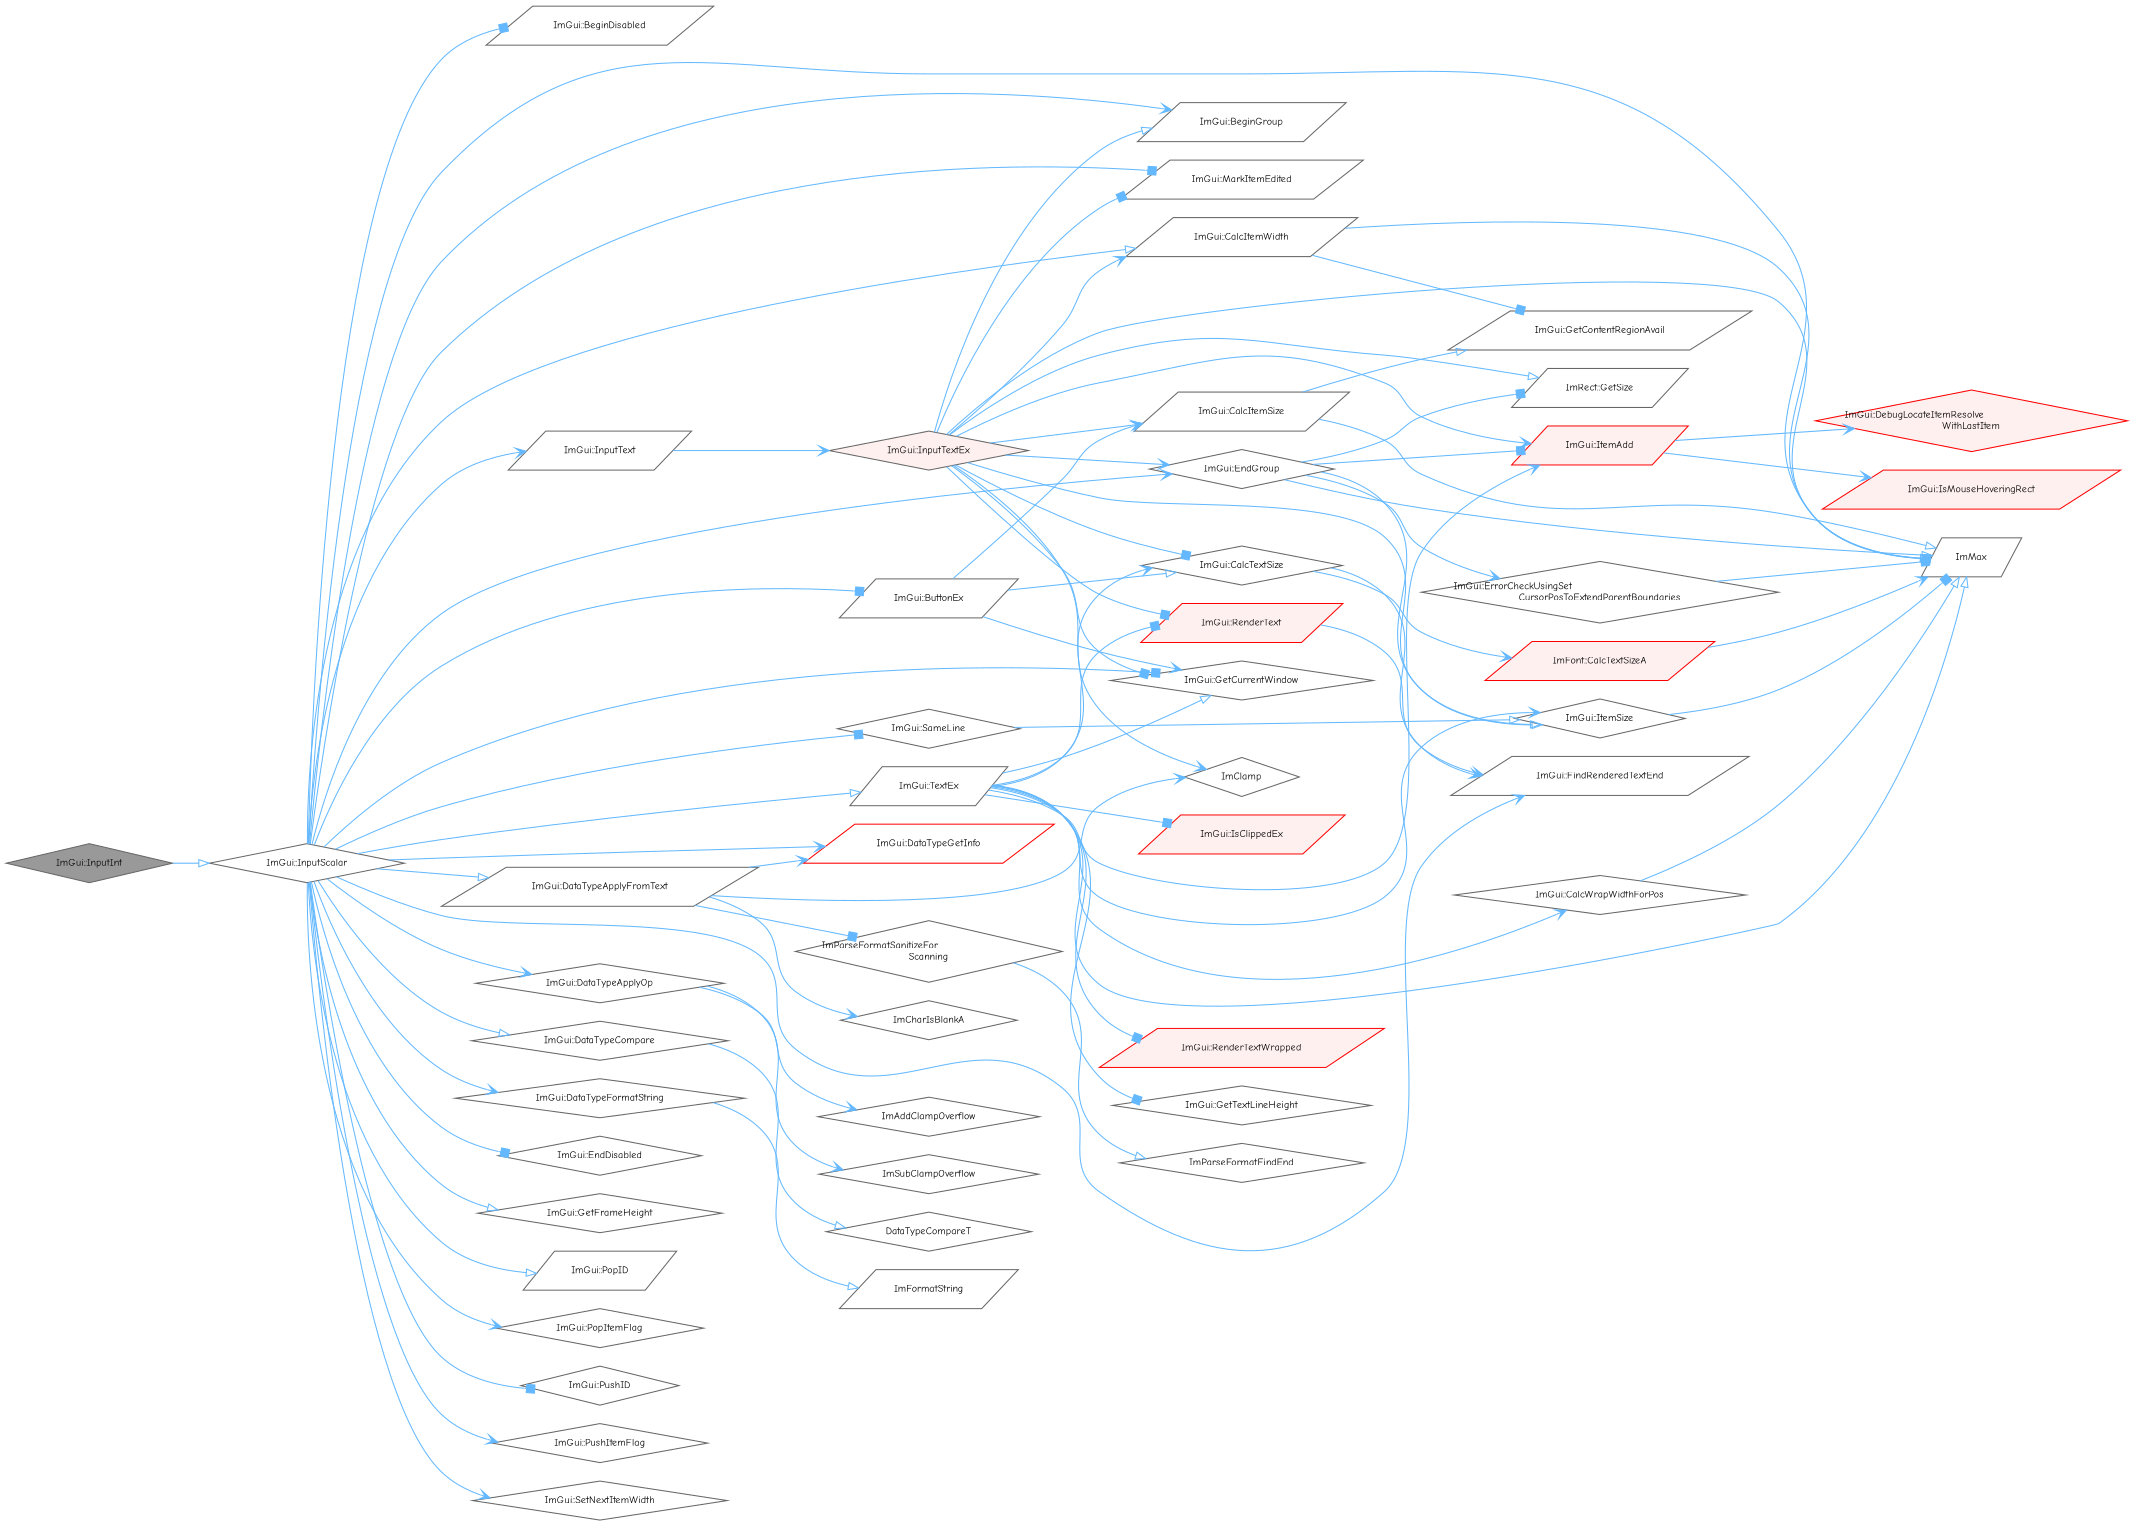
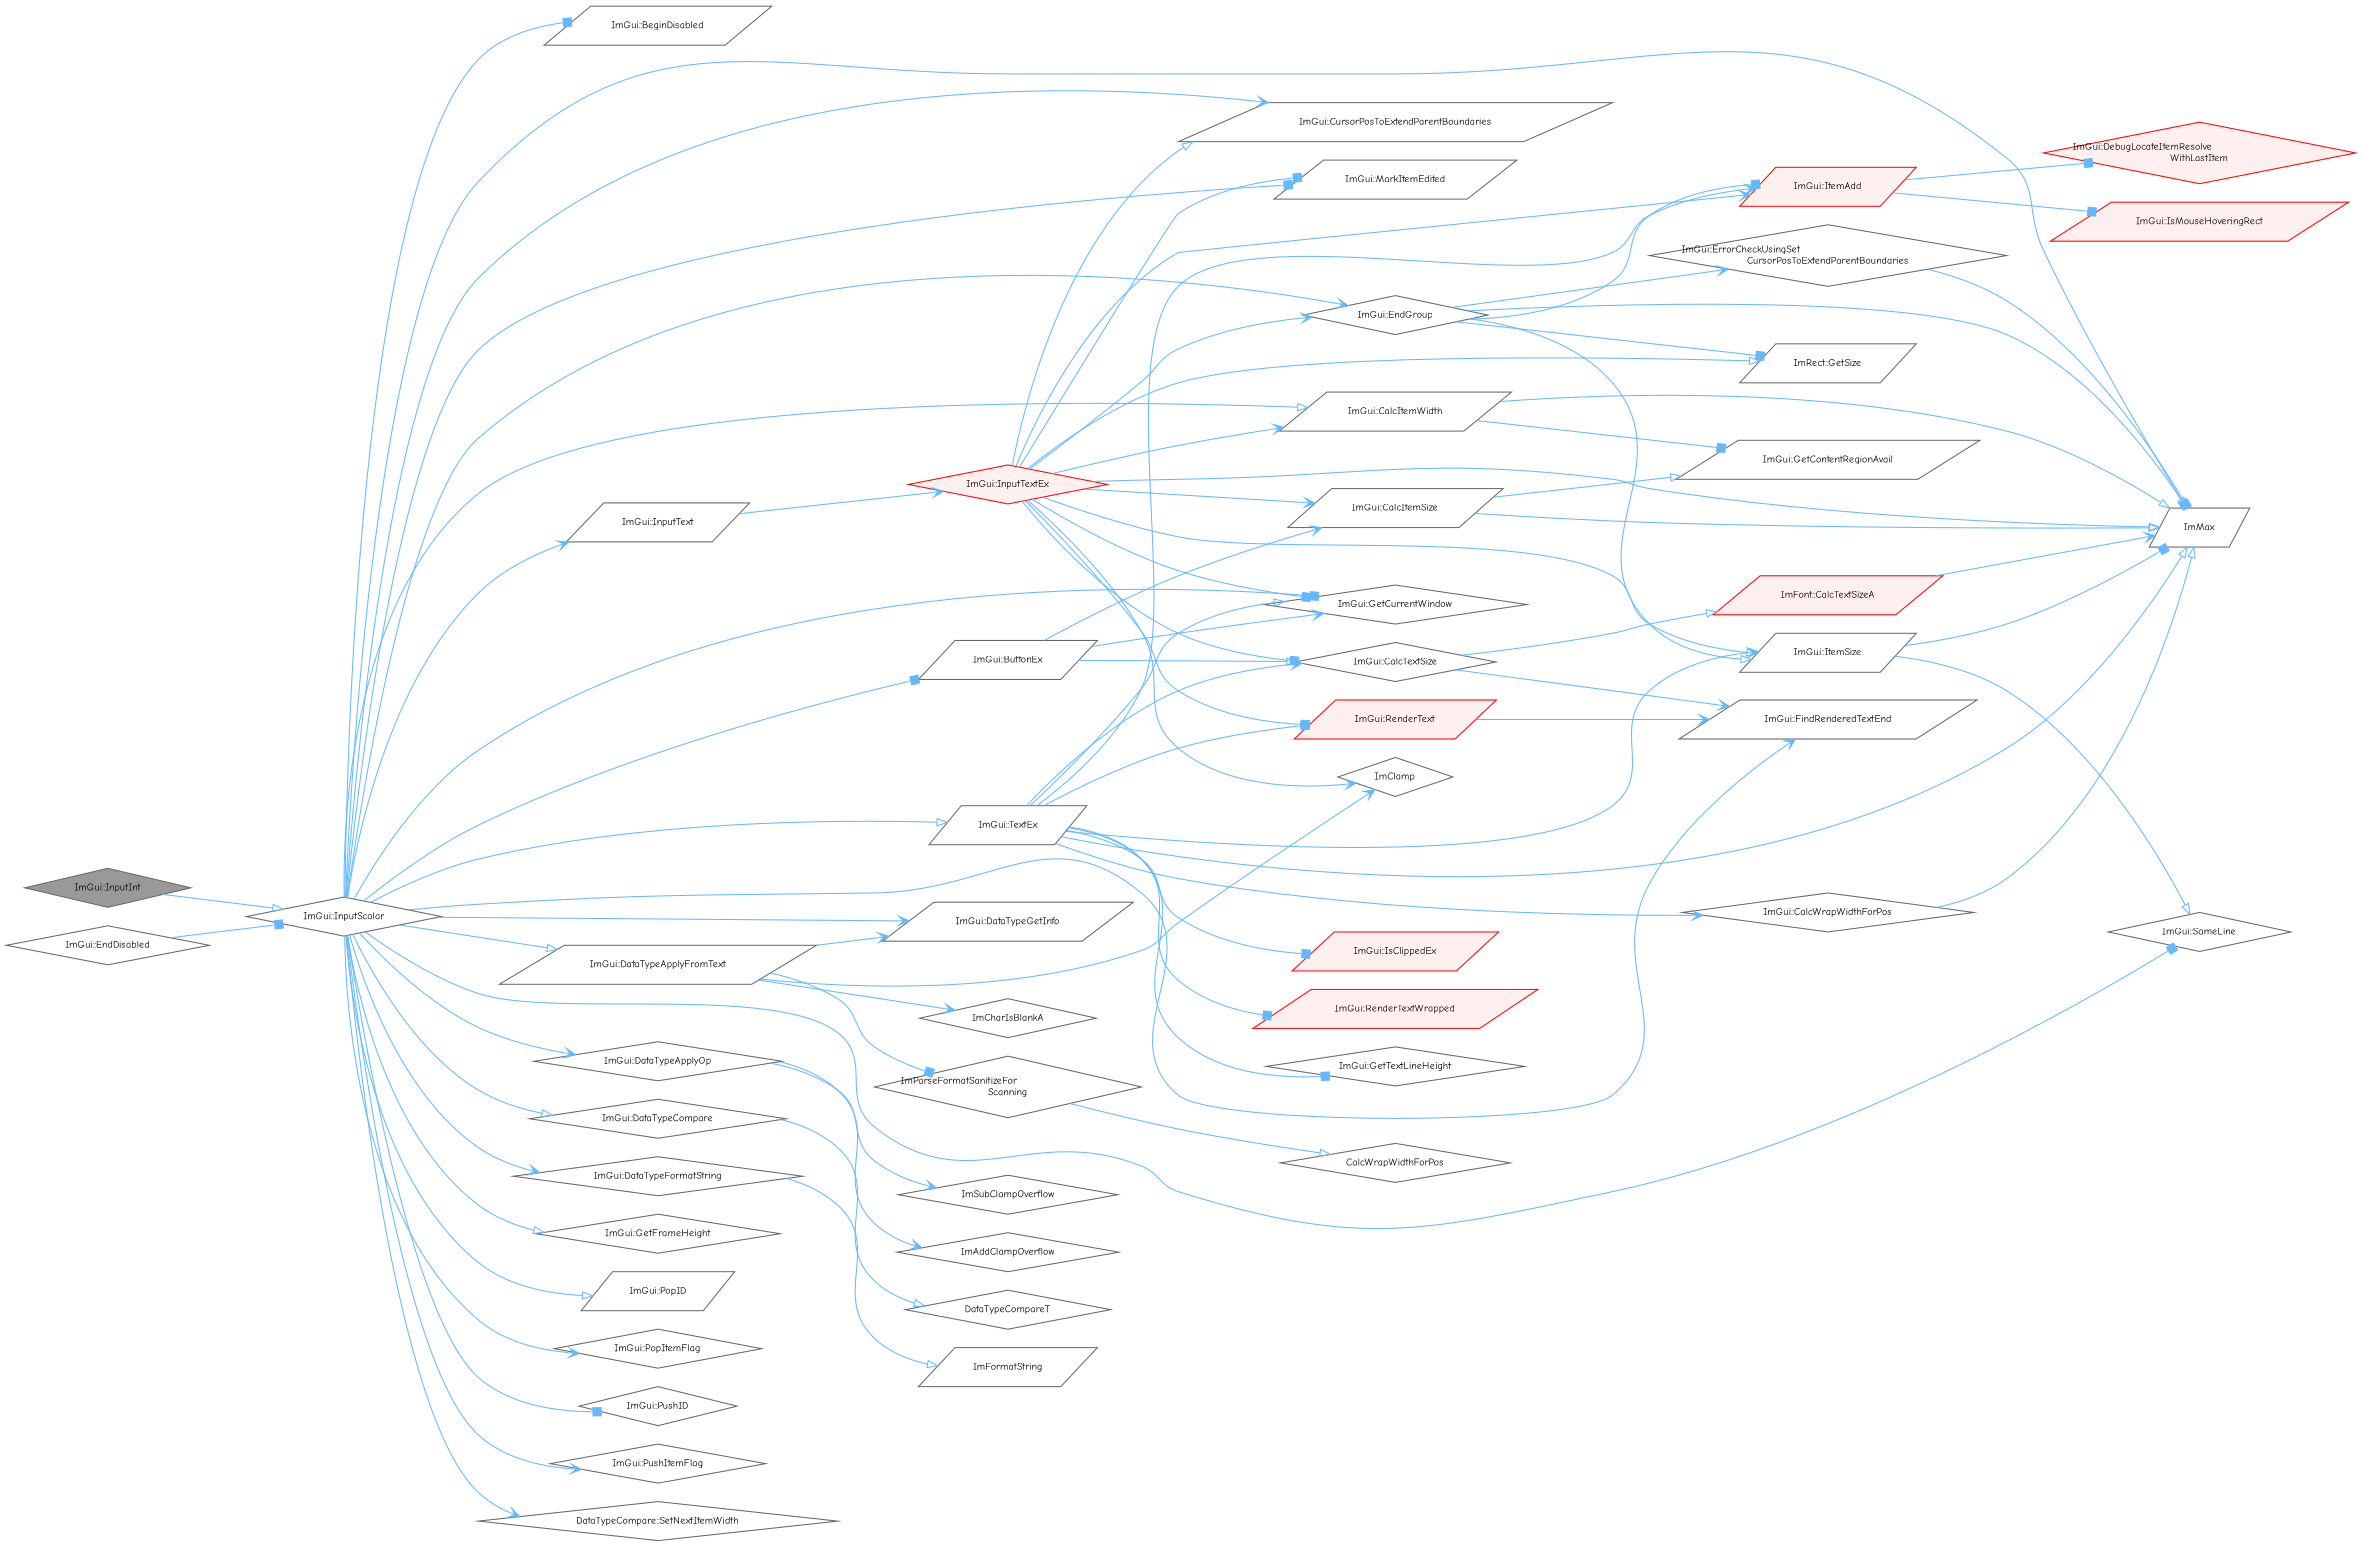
(1242, 122) -> (1395, 122)
(1759, 435) -> (1994, 172)
(929, 451) -> (1008, 484)
(1762, 465) -> (1989, 202)
(1416, 629) -> (1585, 638)
(1600, 718) -> (1828, 653)
(1262, 724) -> (2070, 743)
(929, 844) -> (1008, 922)
(371, 1043) -> (221, 931)
(1242, 1163) -> (1395, 1163)
(600, 1501) -> (658, 1521)
